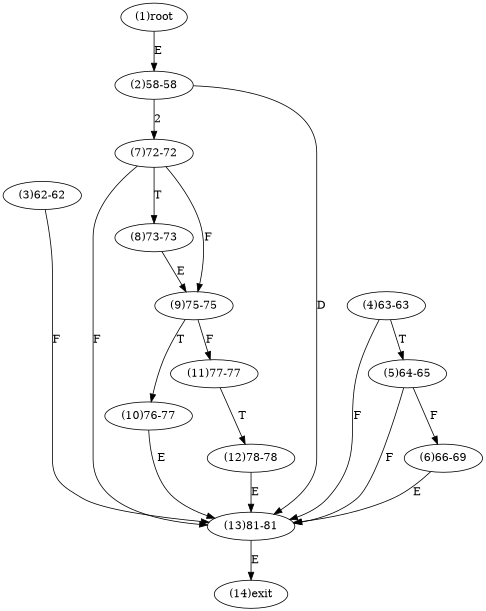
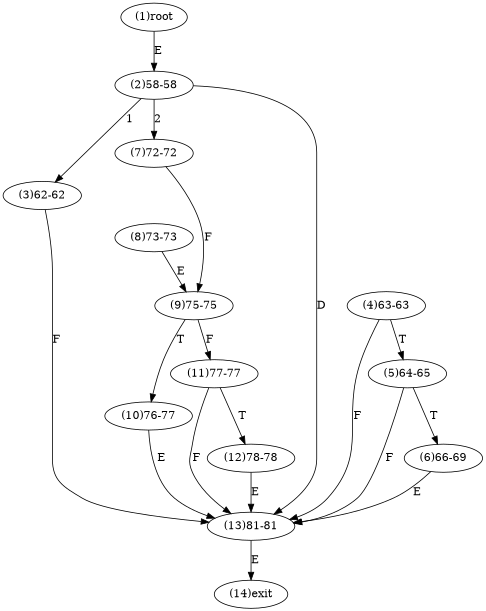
none -> (101, 138)
(154, 191) -> none
(93, 373) -> (191, 454)
(434, 416) -> (434, 416)
